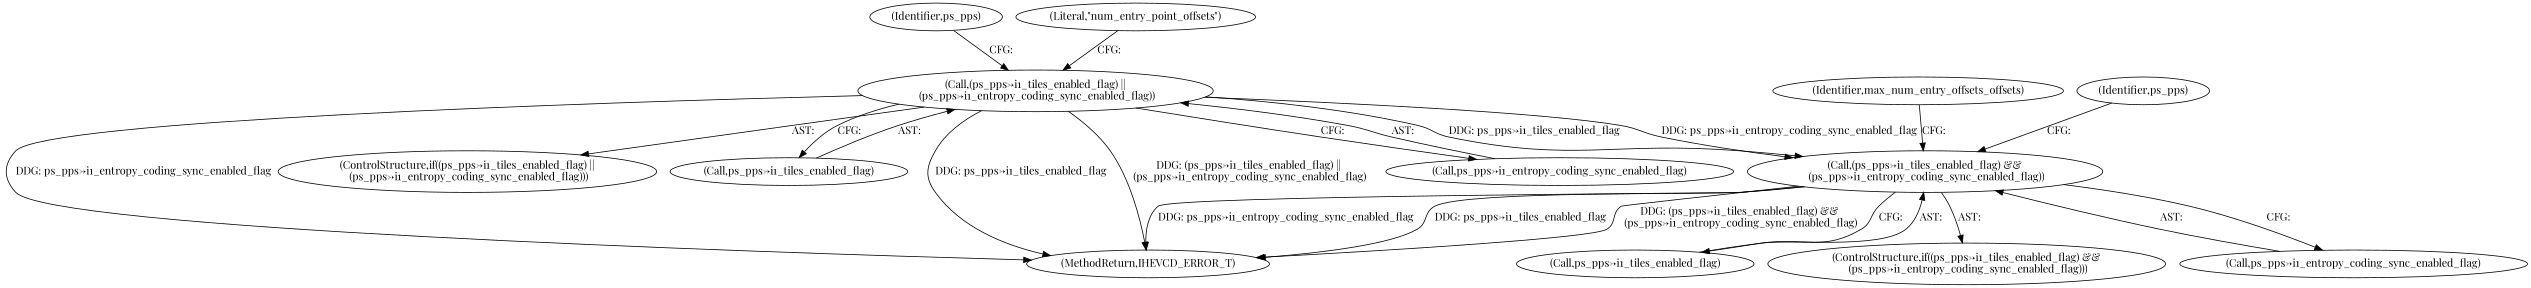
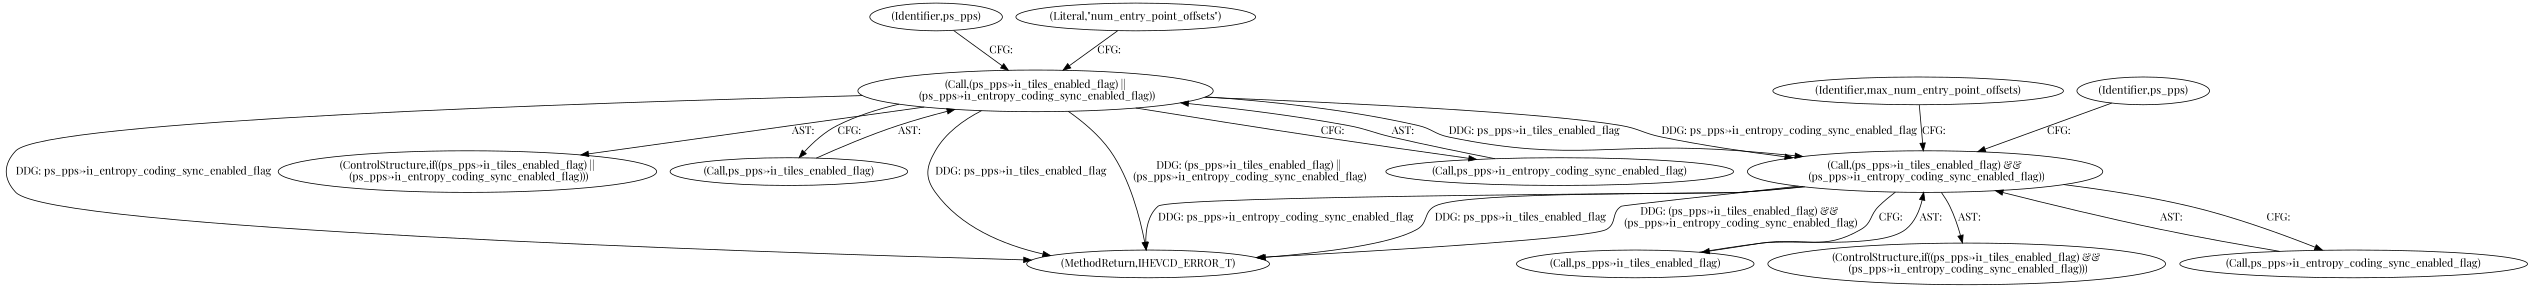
(1918, 91) -> (1918, 91)
